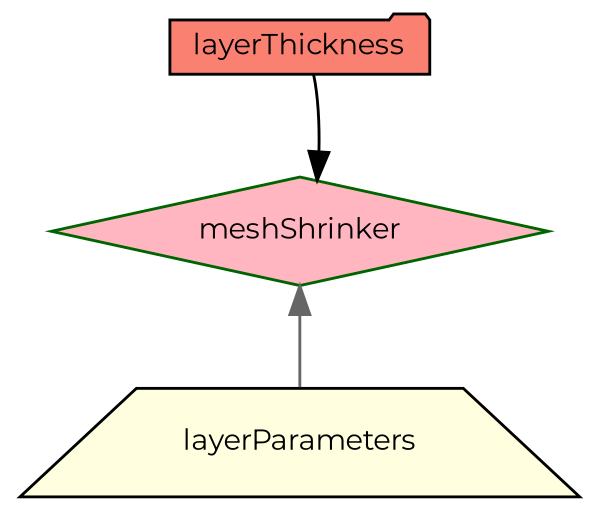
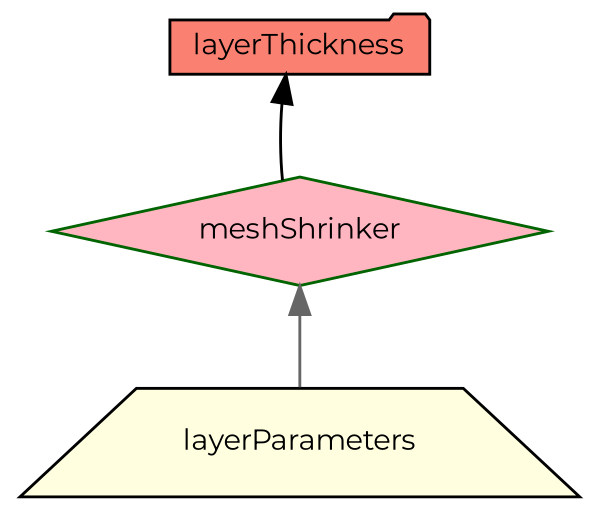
(318, 113) -> (281, 142)
